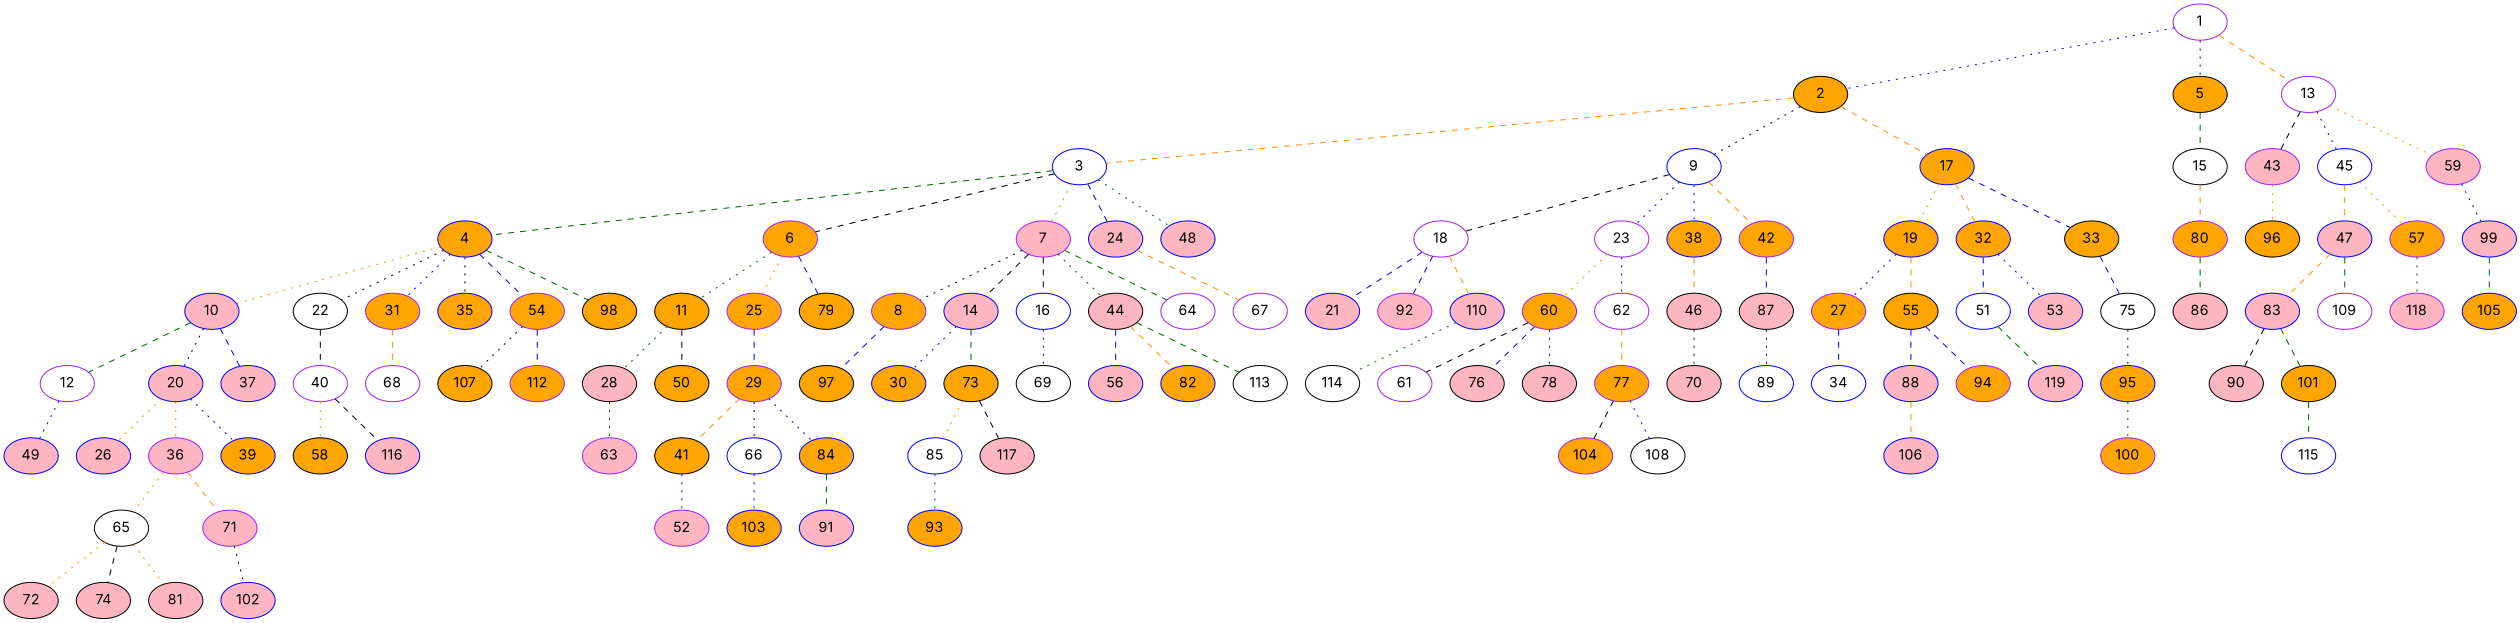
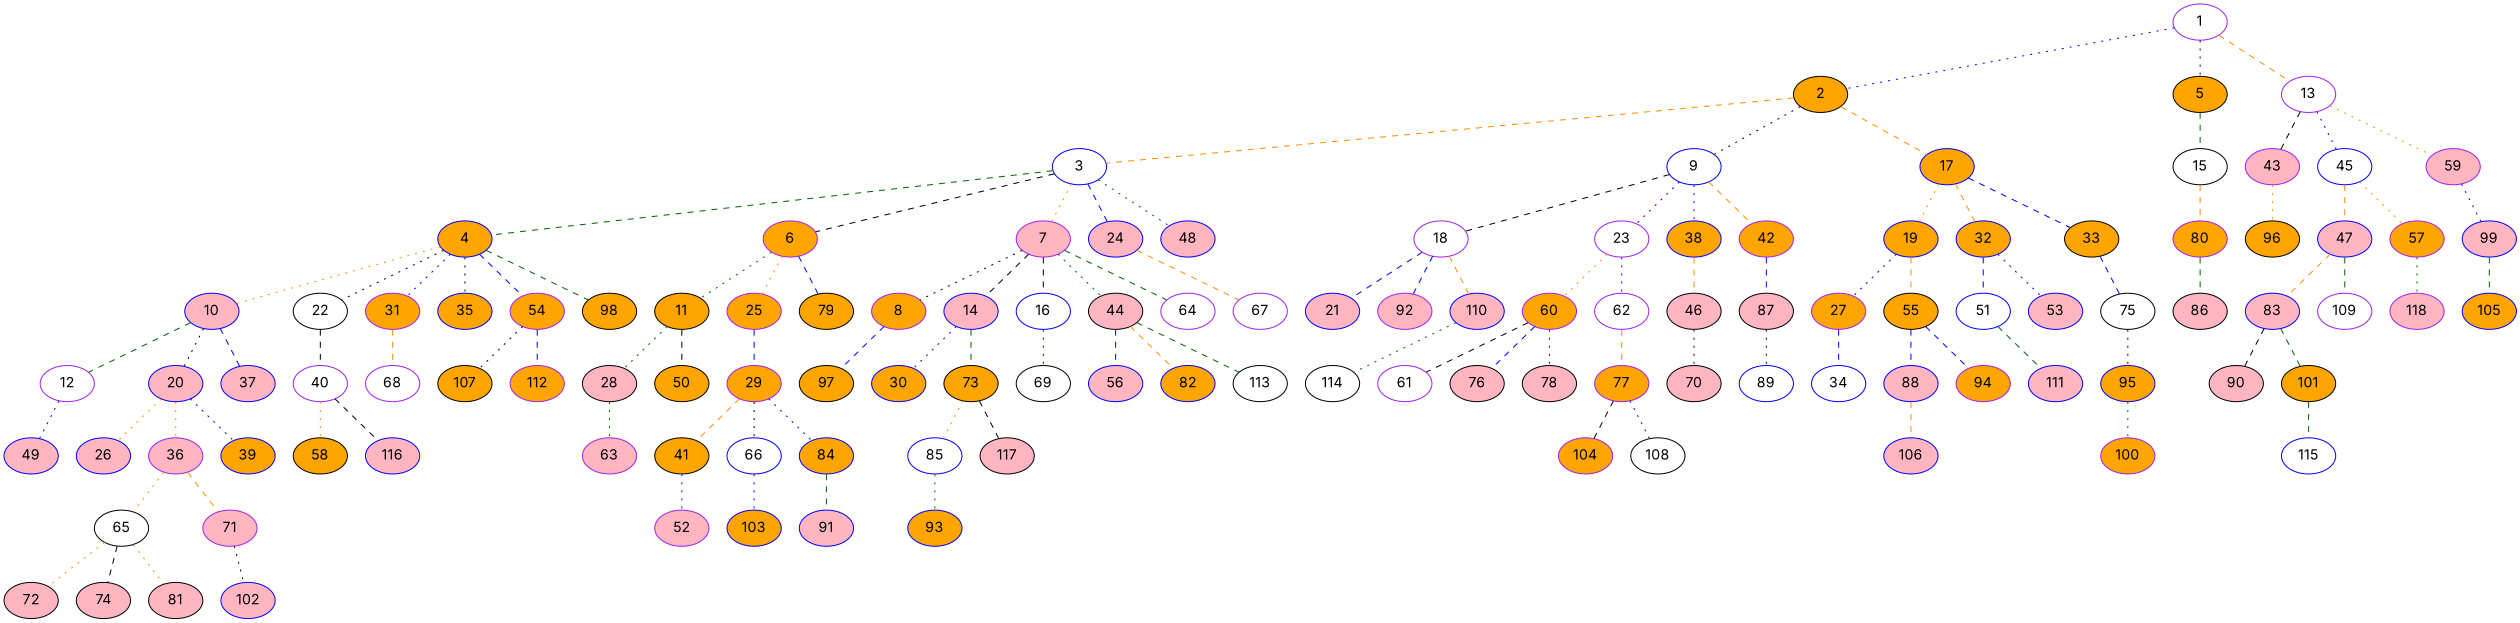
(2056, 384) -> (2056, 384)
